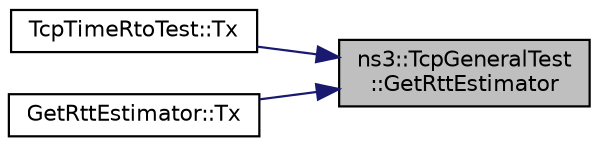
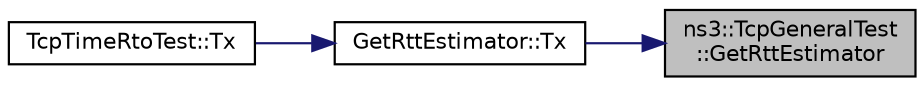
(287, 51) -> (284, 43)
